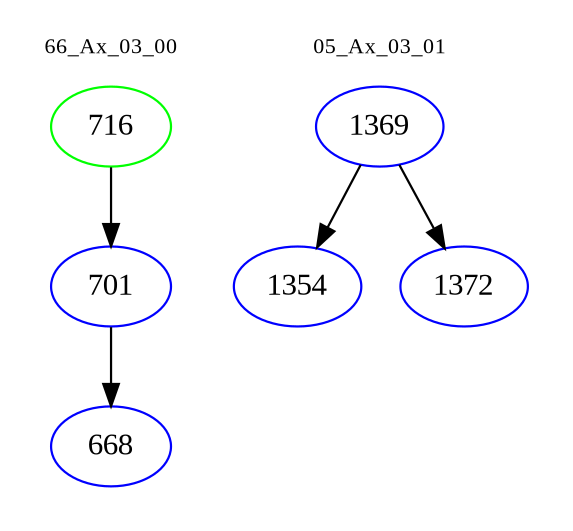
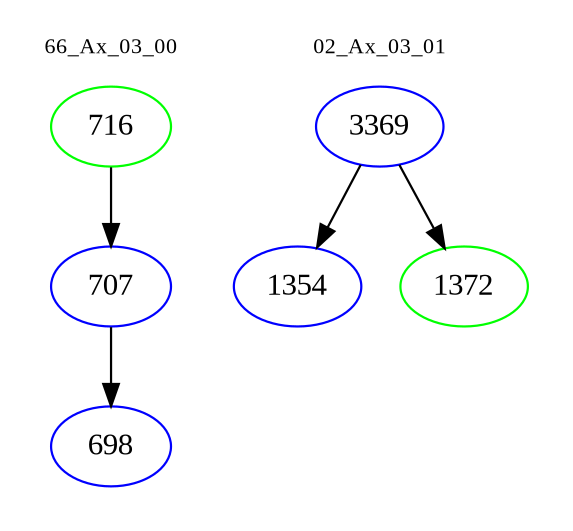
(381, 48) -> (381, 48)
(380, 127) -> (380, 127)
(111, 286) -> (111, 286)
(464, 286) -> (464, 286)
(111, 446) -> (111, 446)
